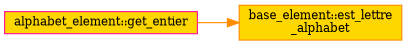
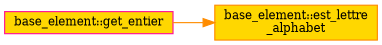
(101, 23) -> (89, 23)
